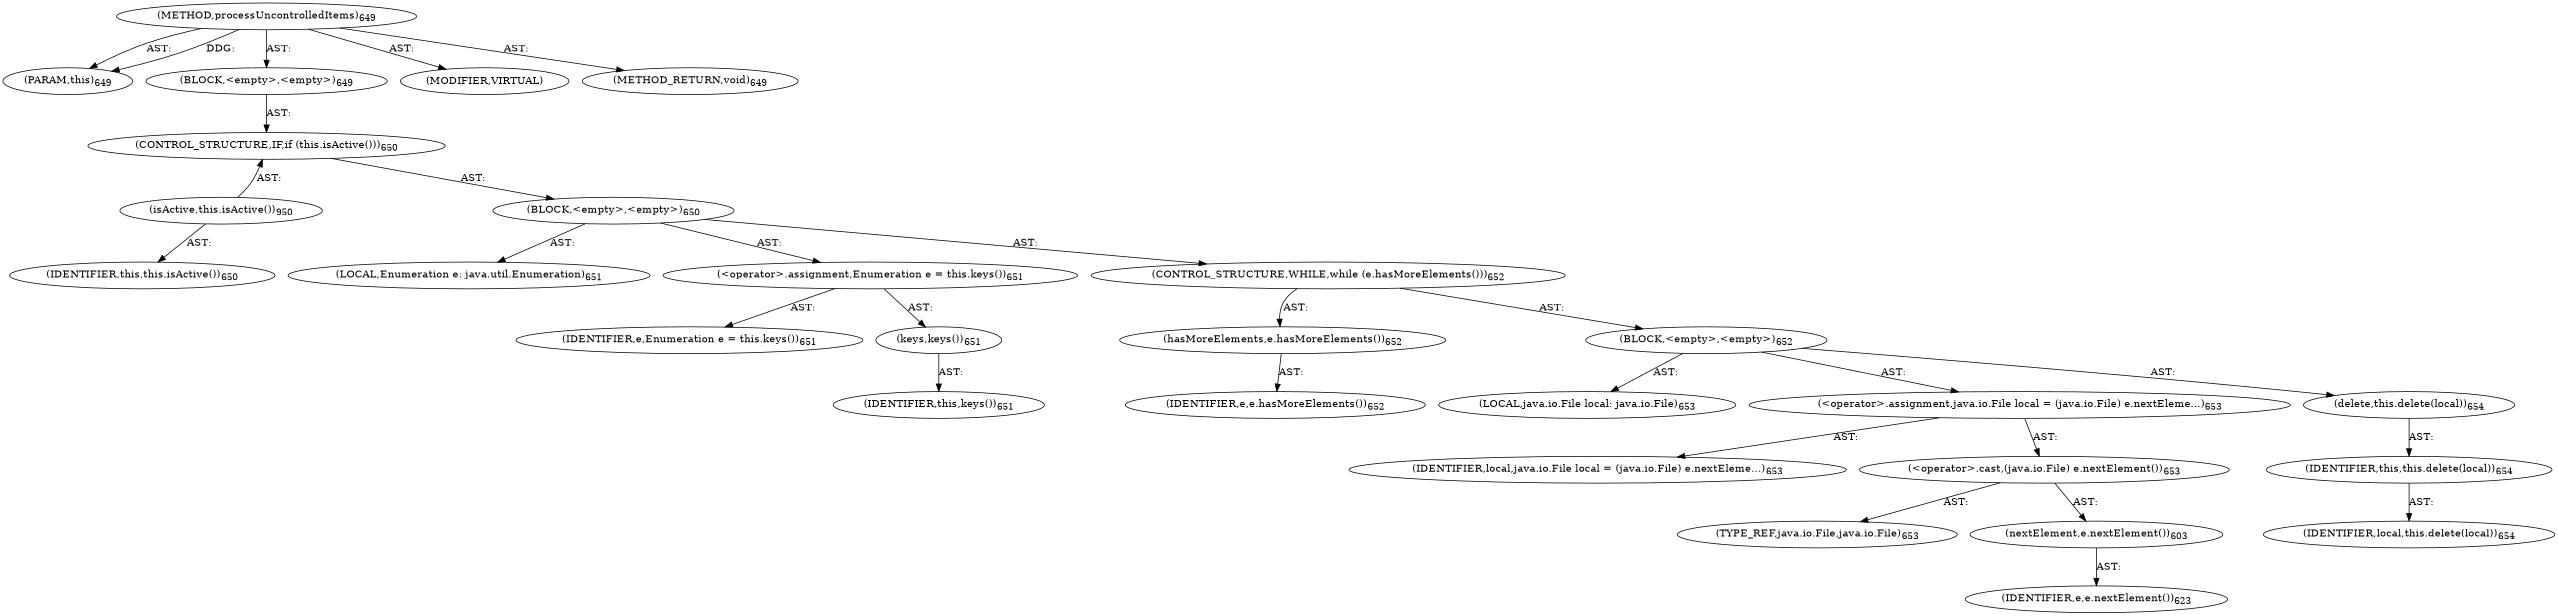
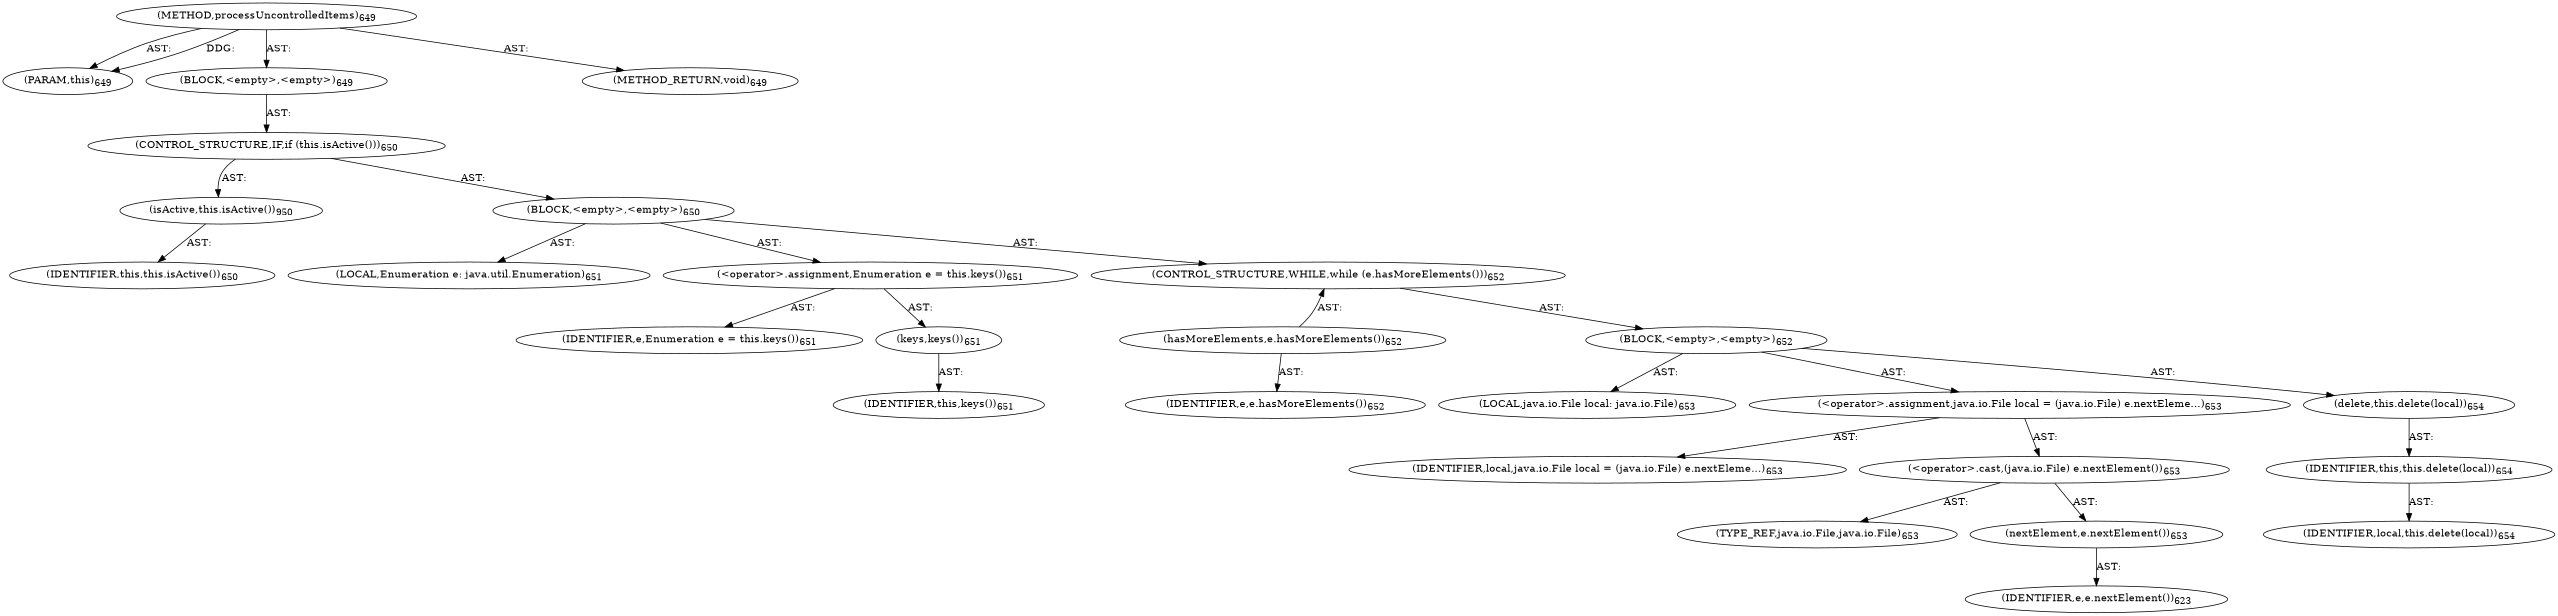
(485, 81) -> none
(251, 183) -> (222, 172)
(1284, 301) -> (1312, 313)
(2179, 533) -> (2179, 533)
